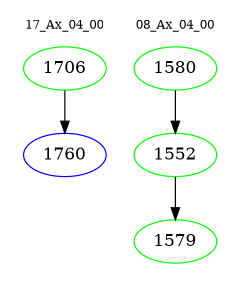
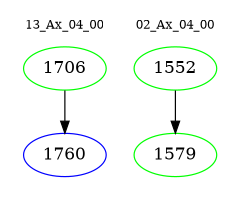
(65, 26) -> (65, 26)
(175, 26) -> (175, 26)
(175, 68) -> none
